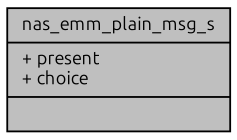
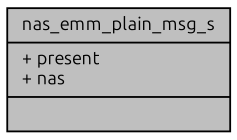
(55, 79) -> (44, 79)
